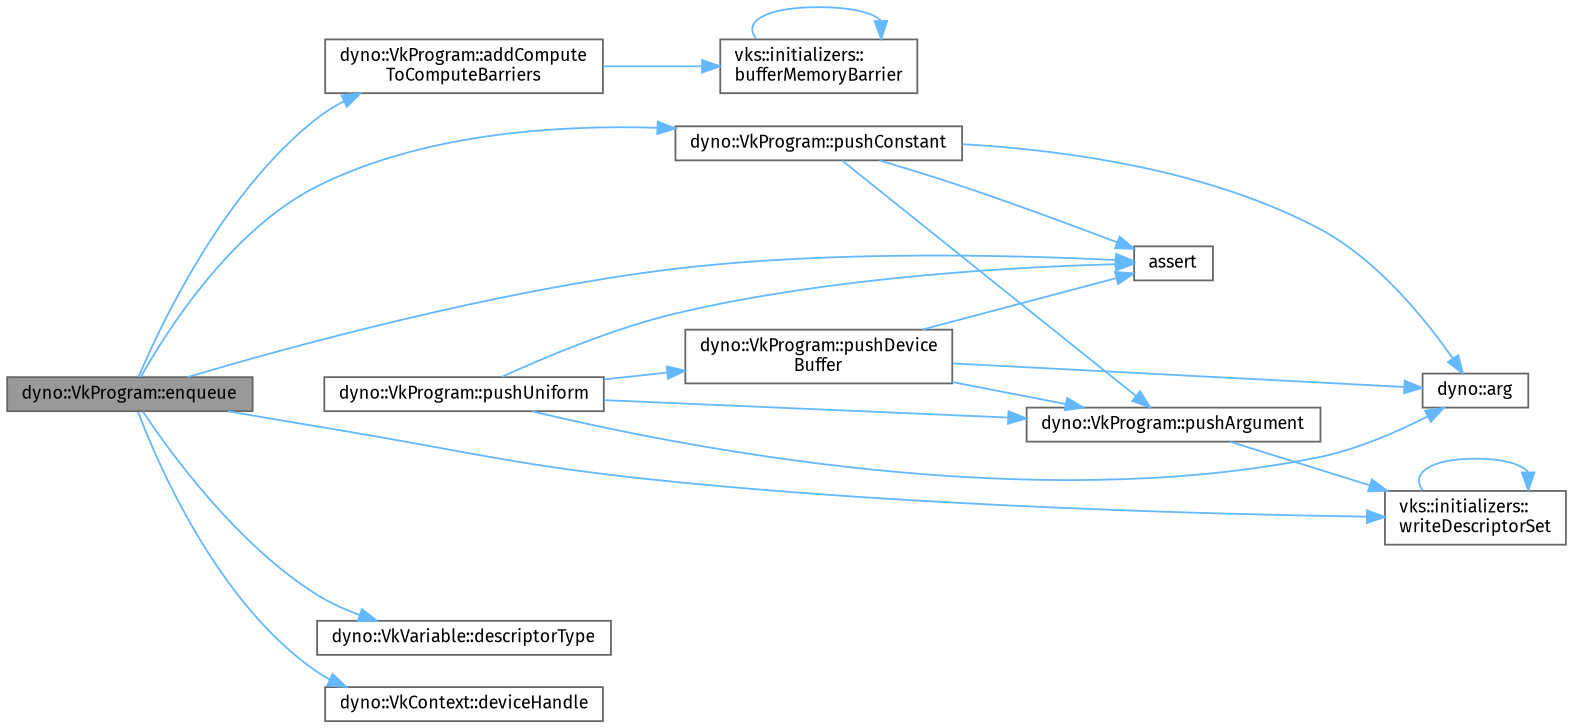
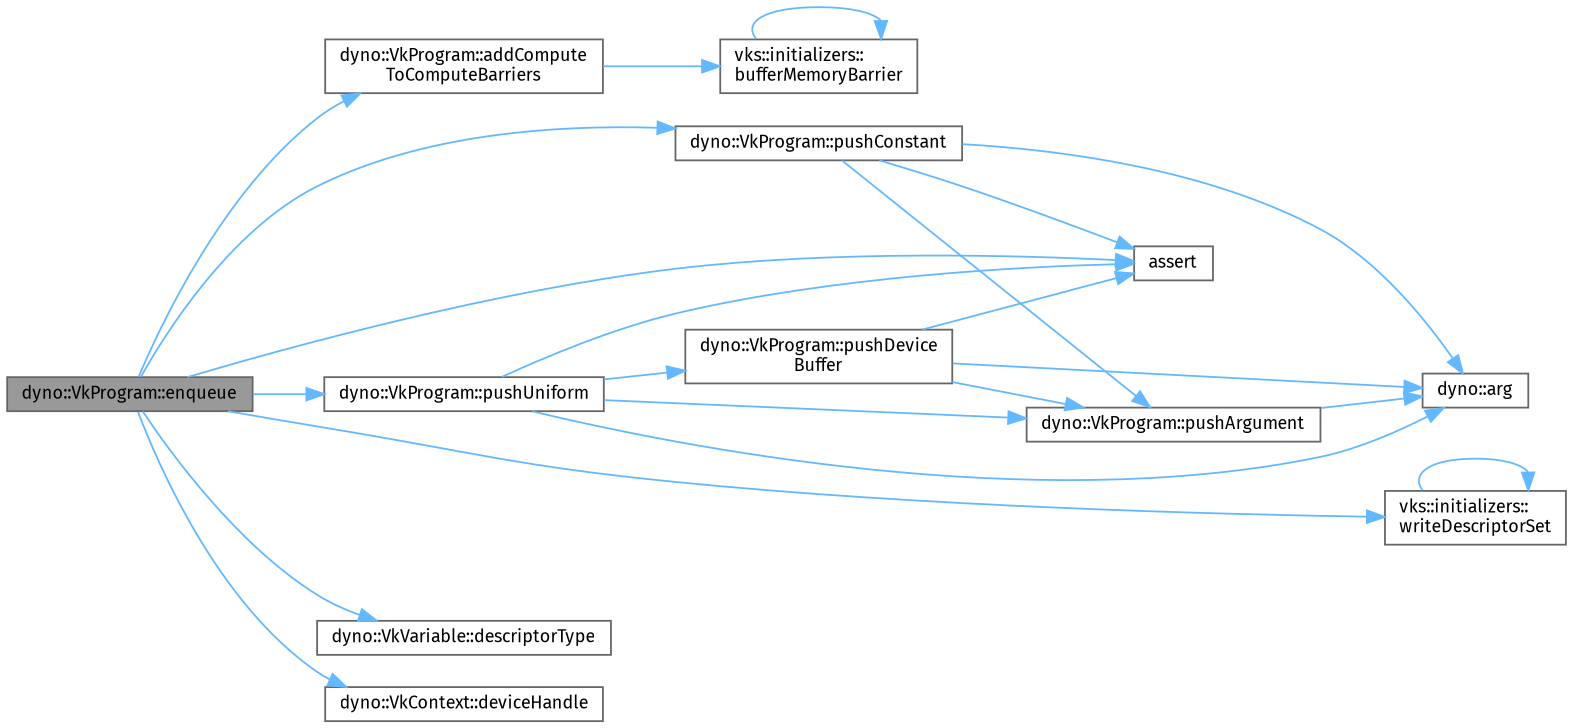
none -> (279, 394)
(1317, 469) -> (1363, 403)
